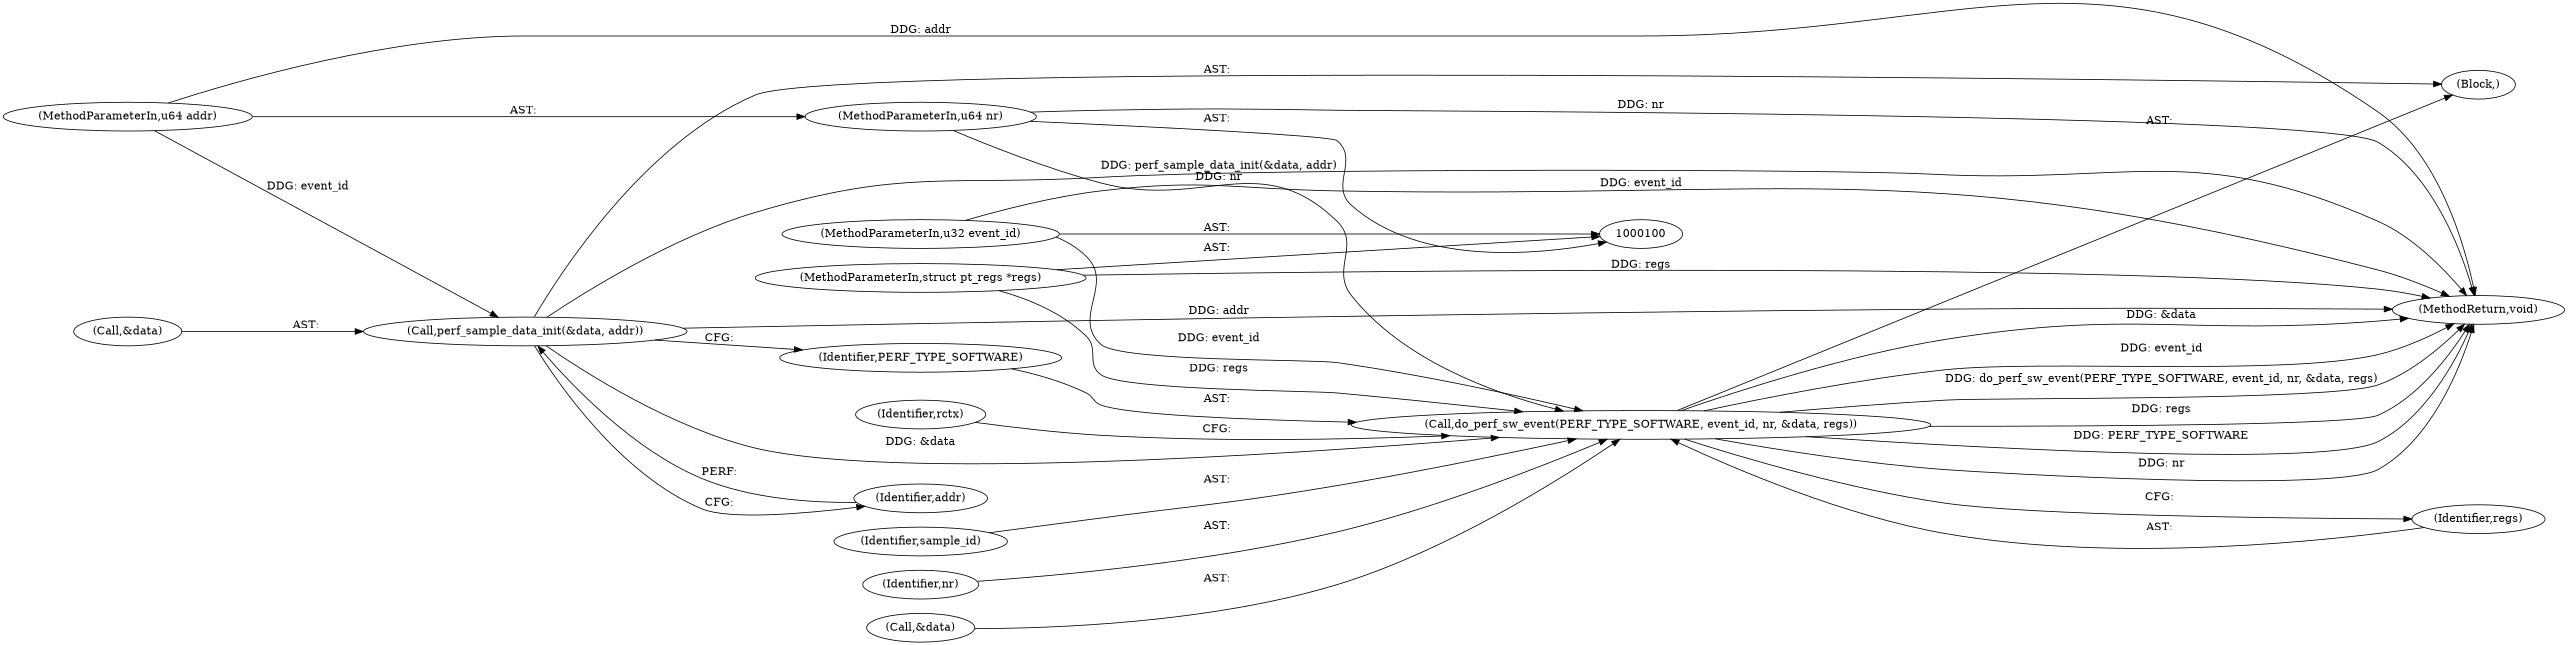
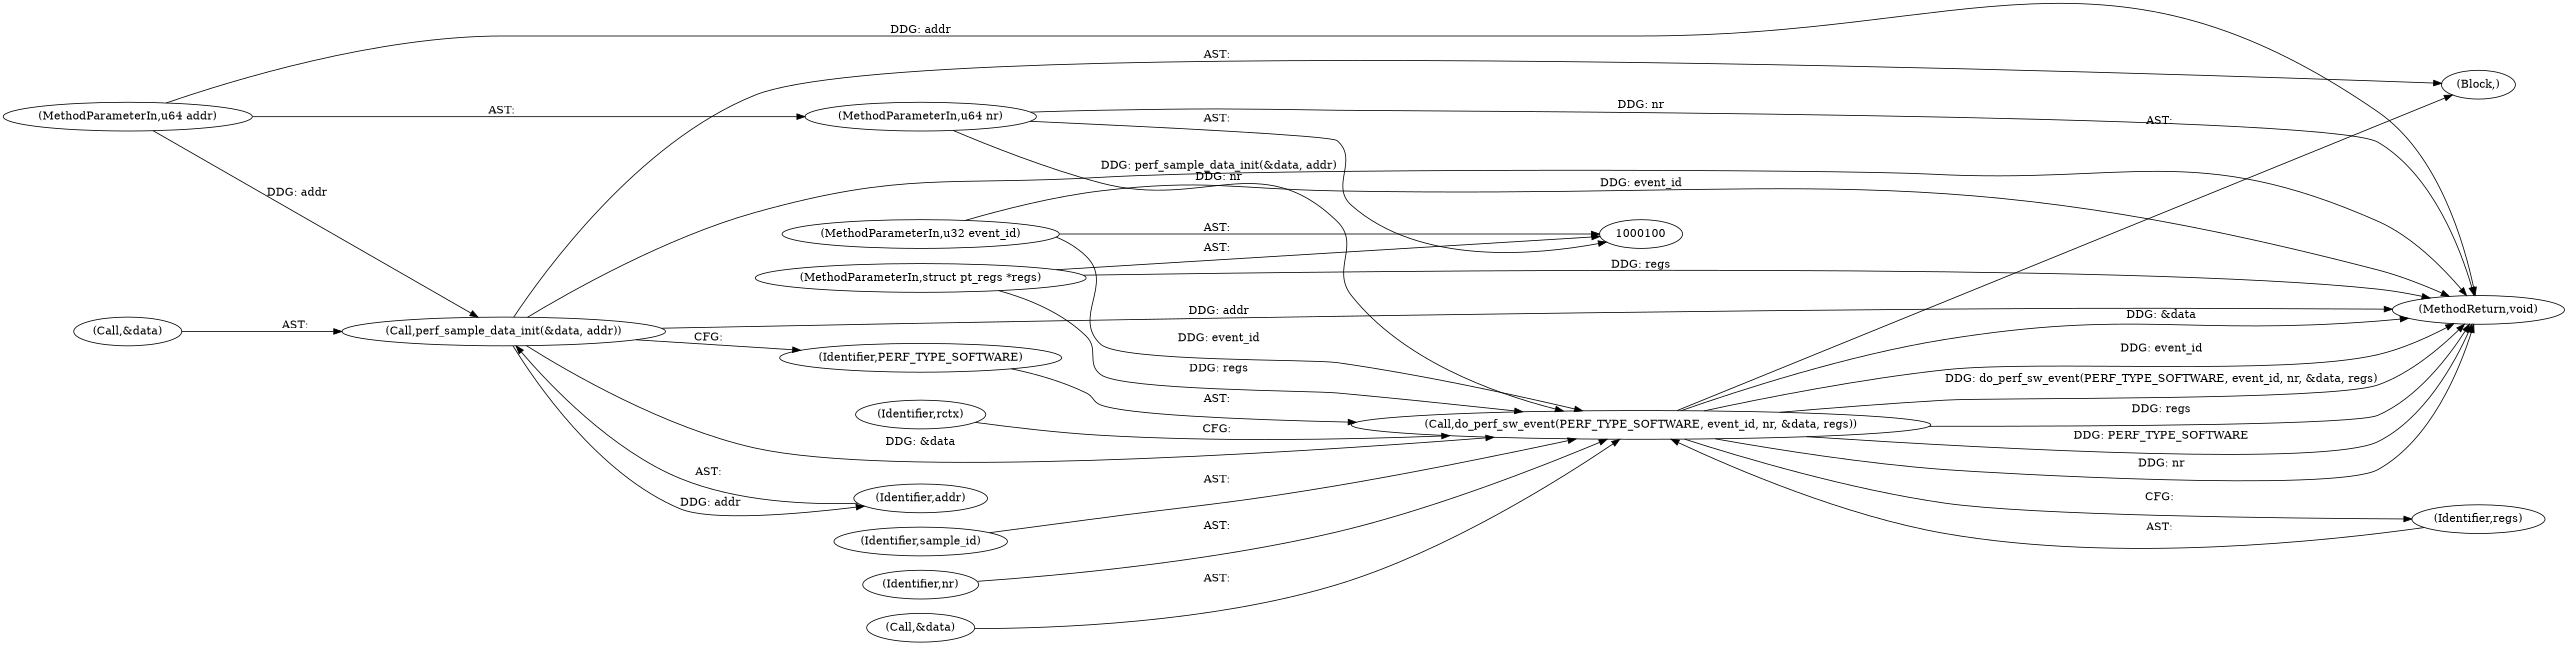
(308, 187) -> (297, 193)
(721, 472) -> (710, 472)
(721, 503) -> (710, 503)
